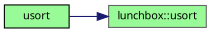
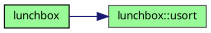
(37, 16) -> (37, 16)
